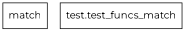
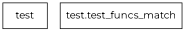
(25, 16) -> (25, 16)
